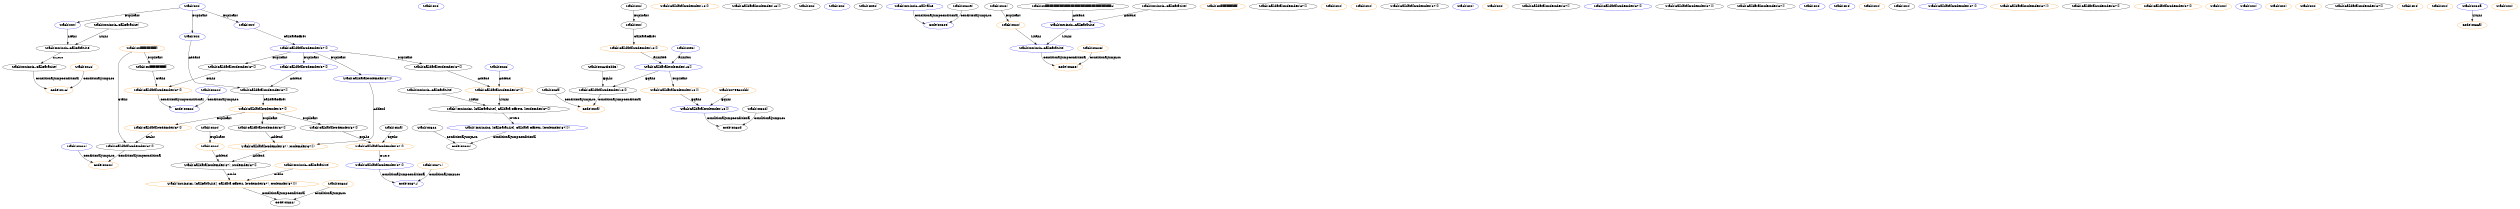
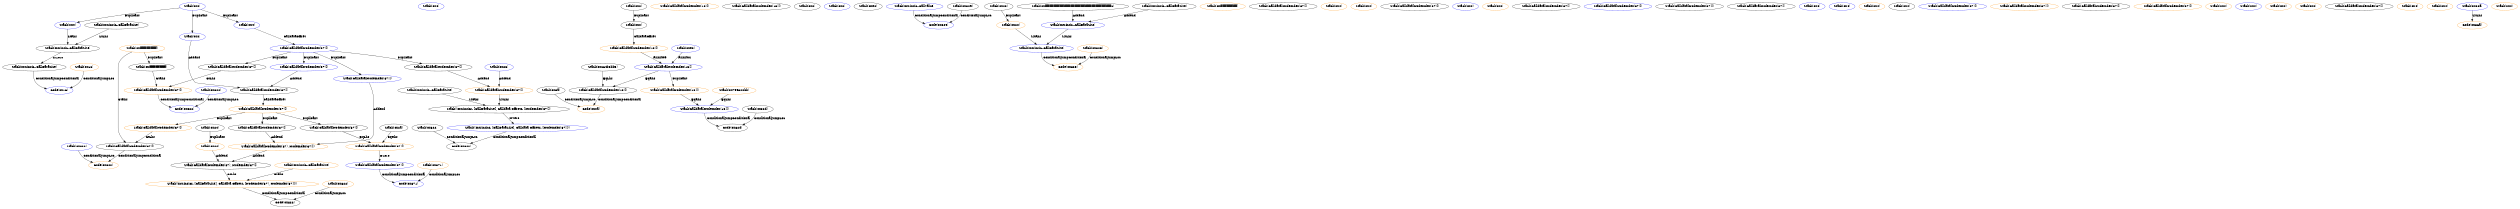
(59, 90) -> (59, 90)
